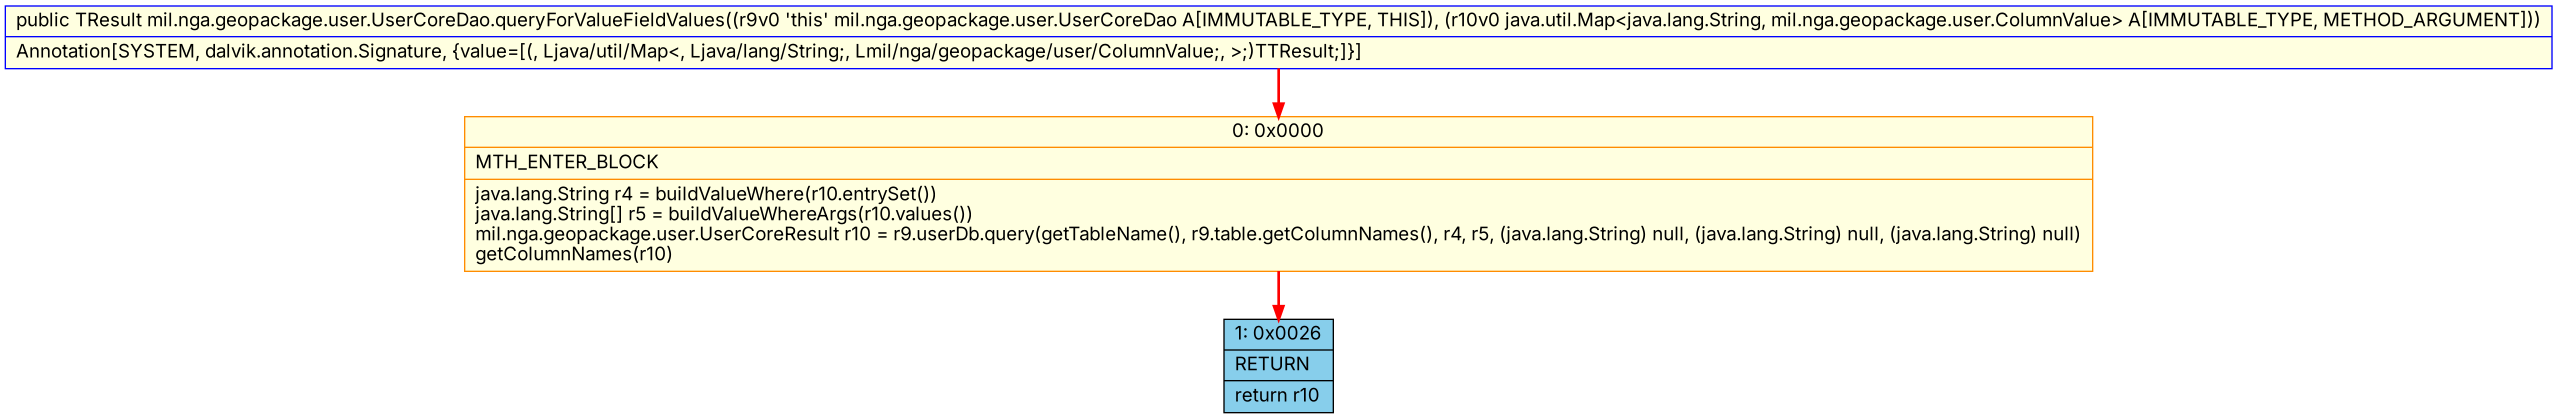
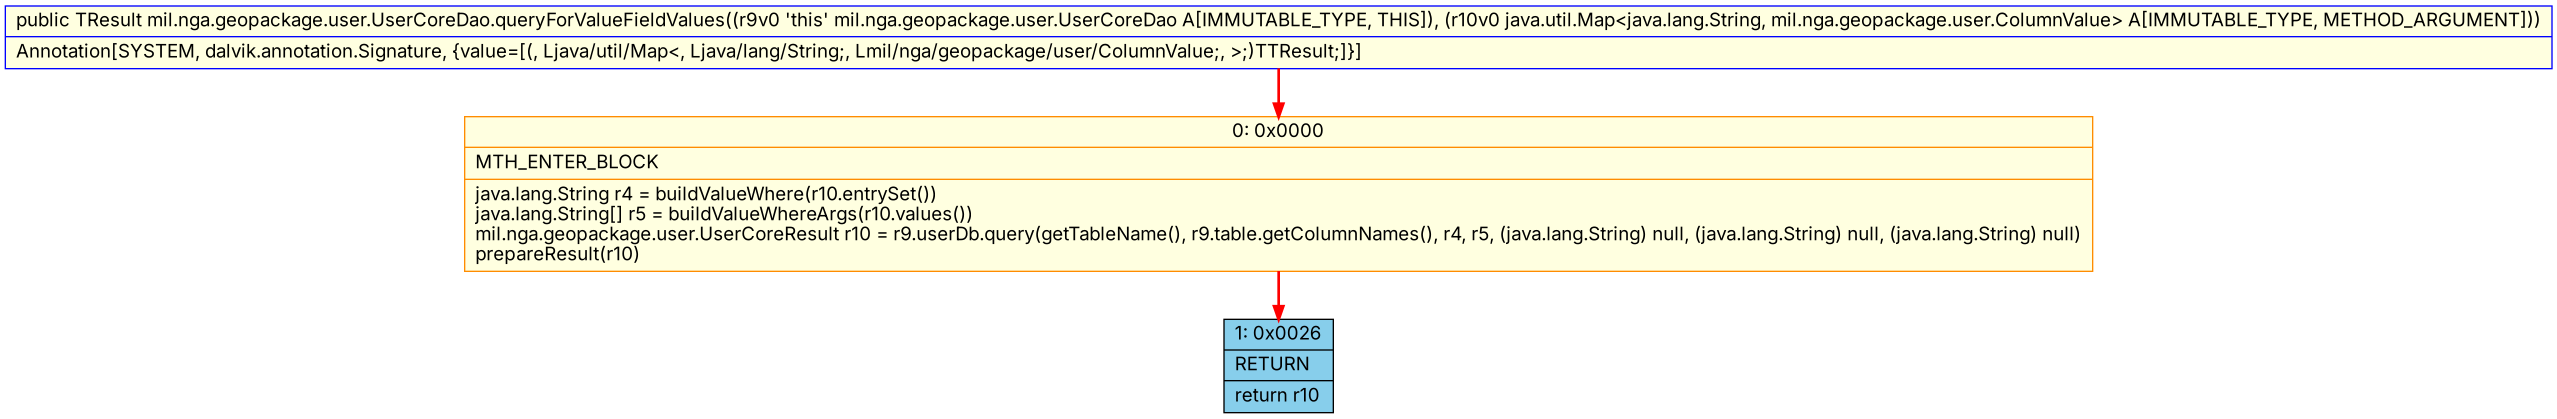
(575, 255) -> (558, 255)
